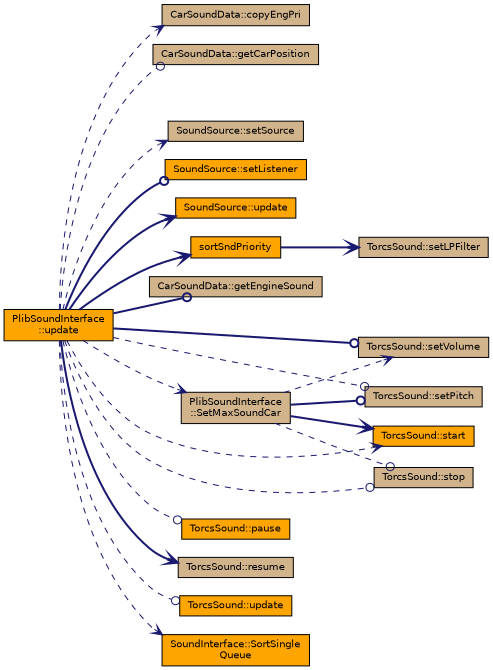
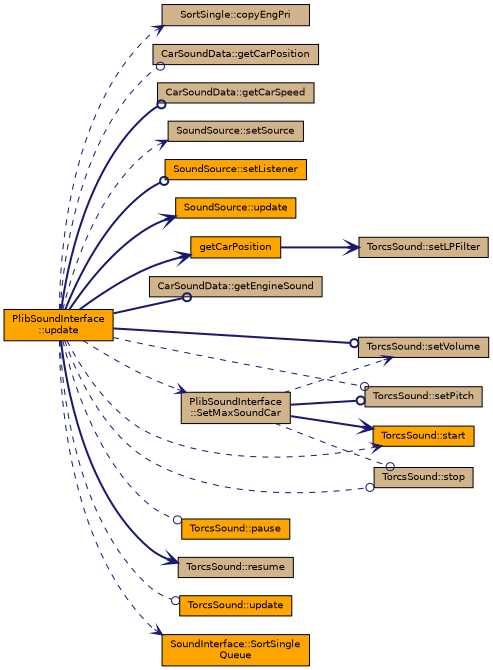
(236, 15) -> (236, 15)
none -> (236, 93)
(236, 247) -> (236, 247)
